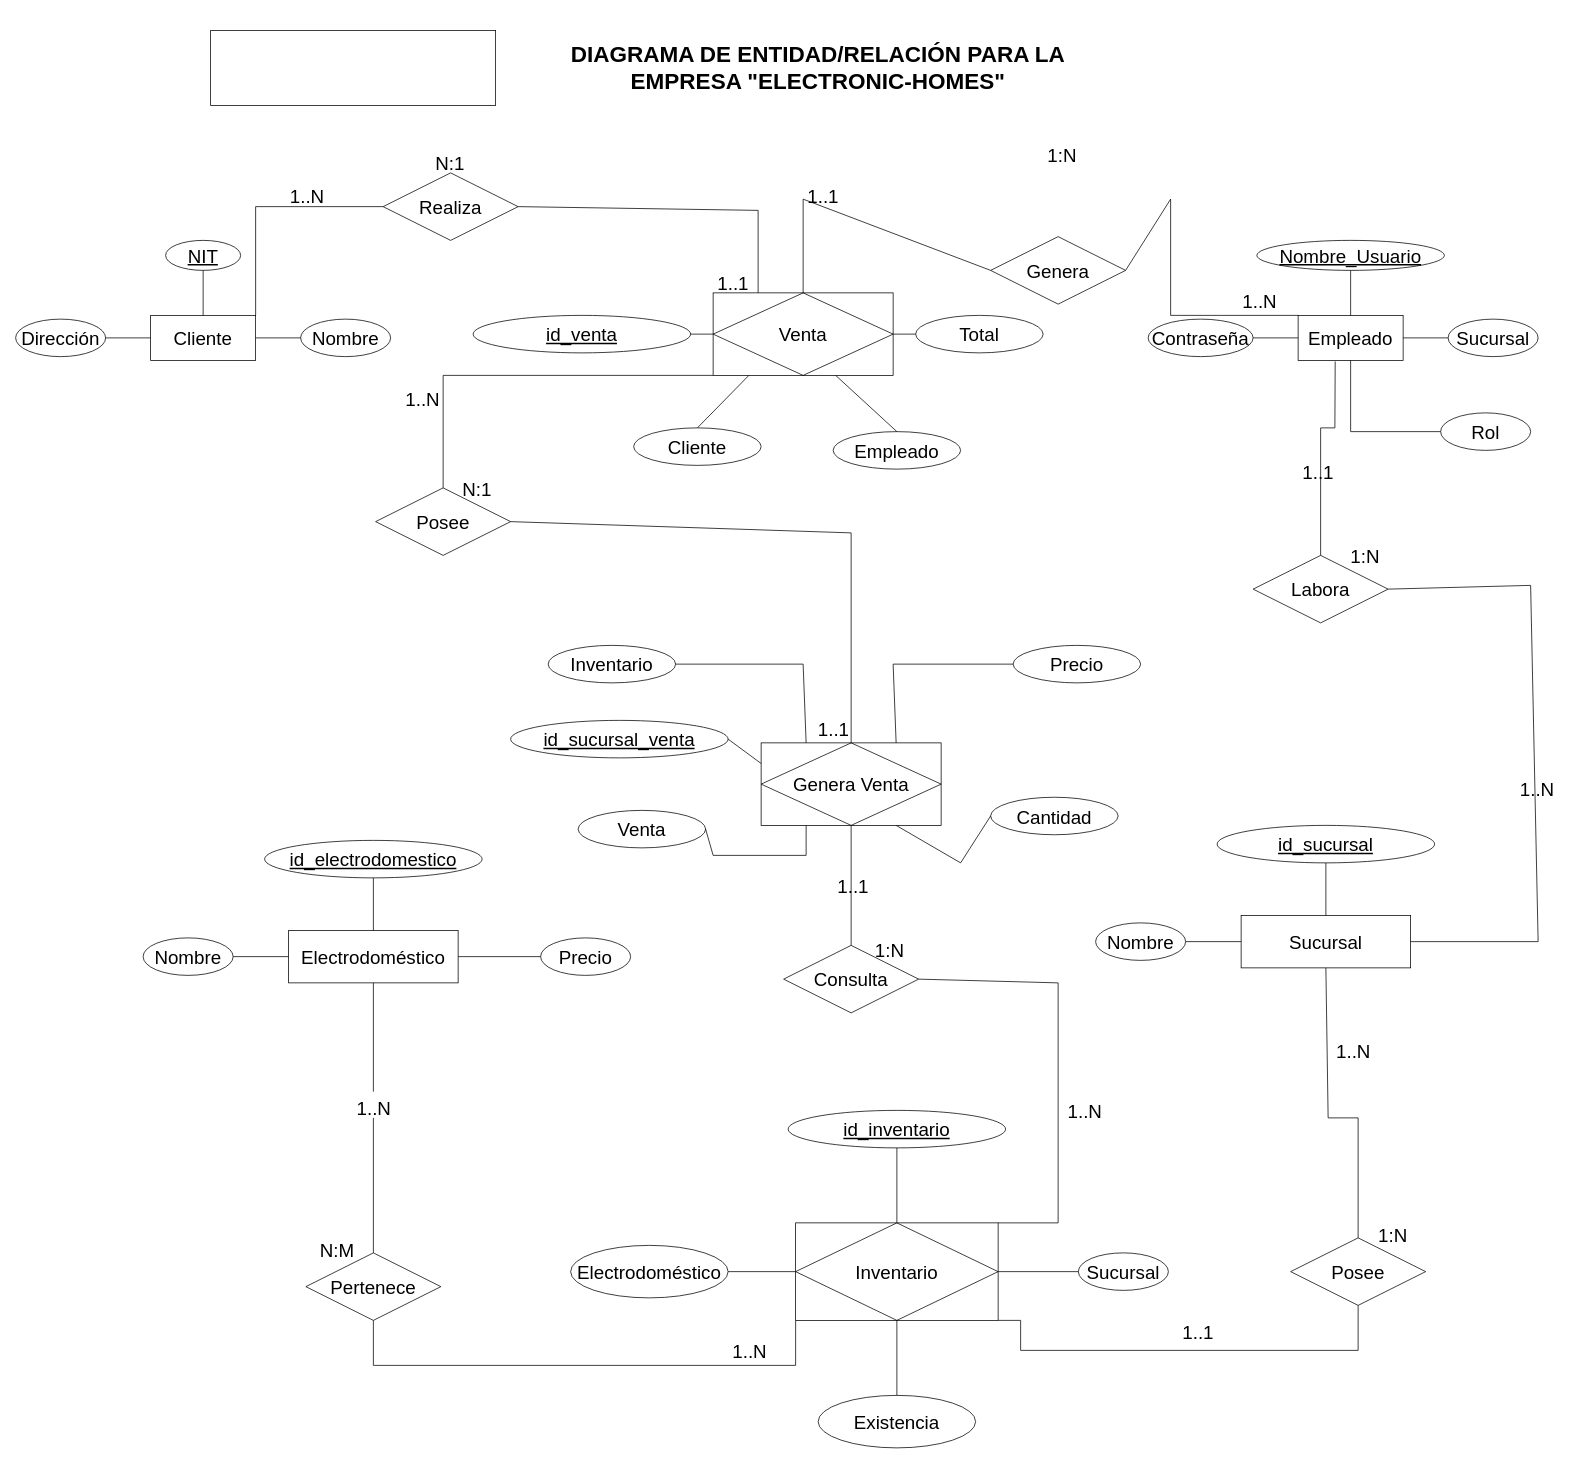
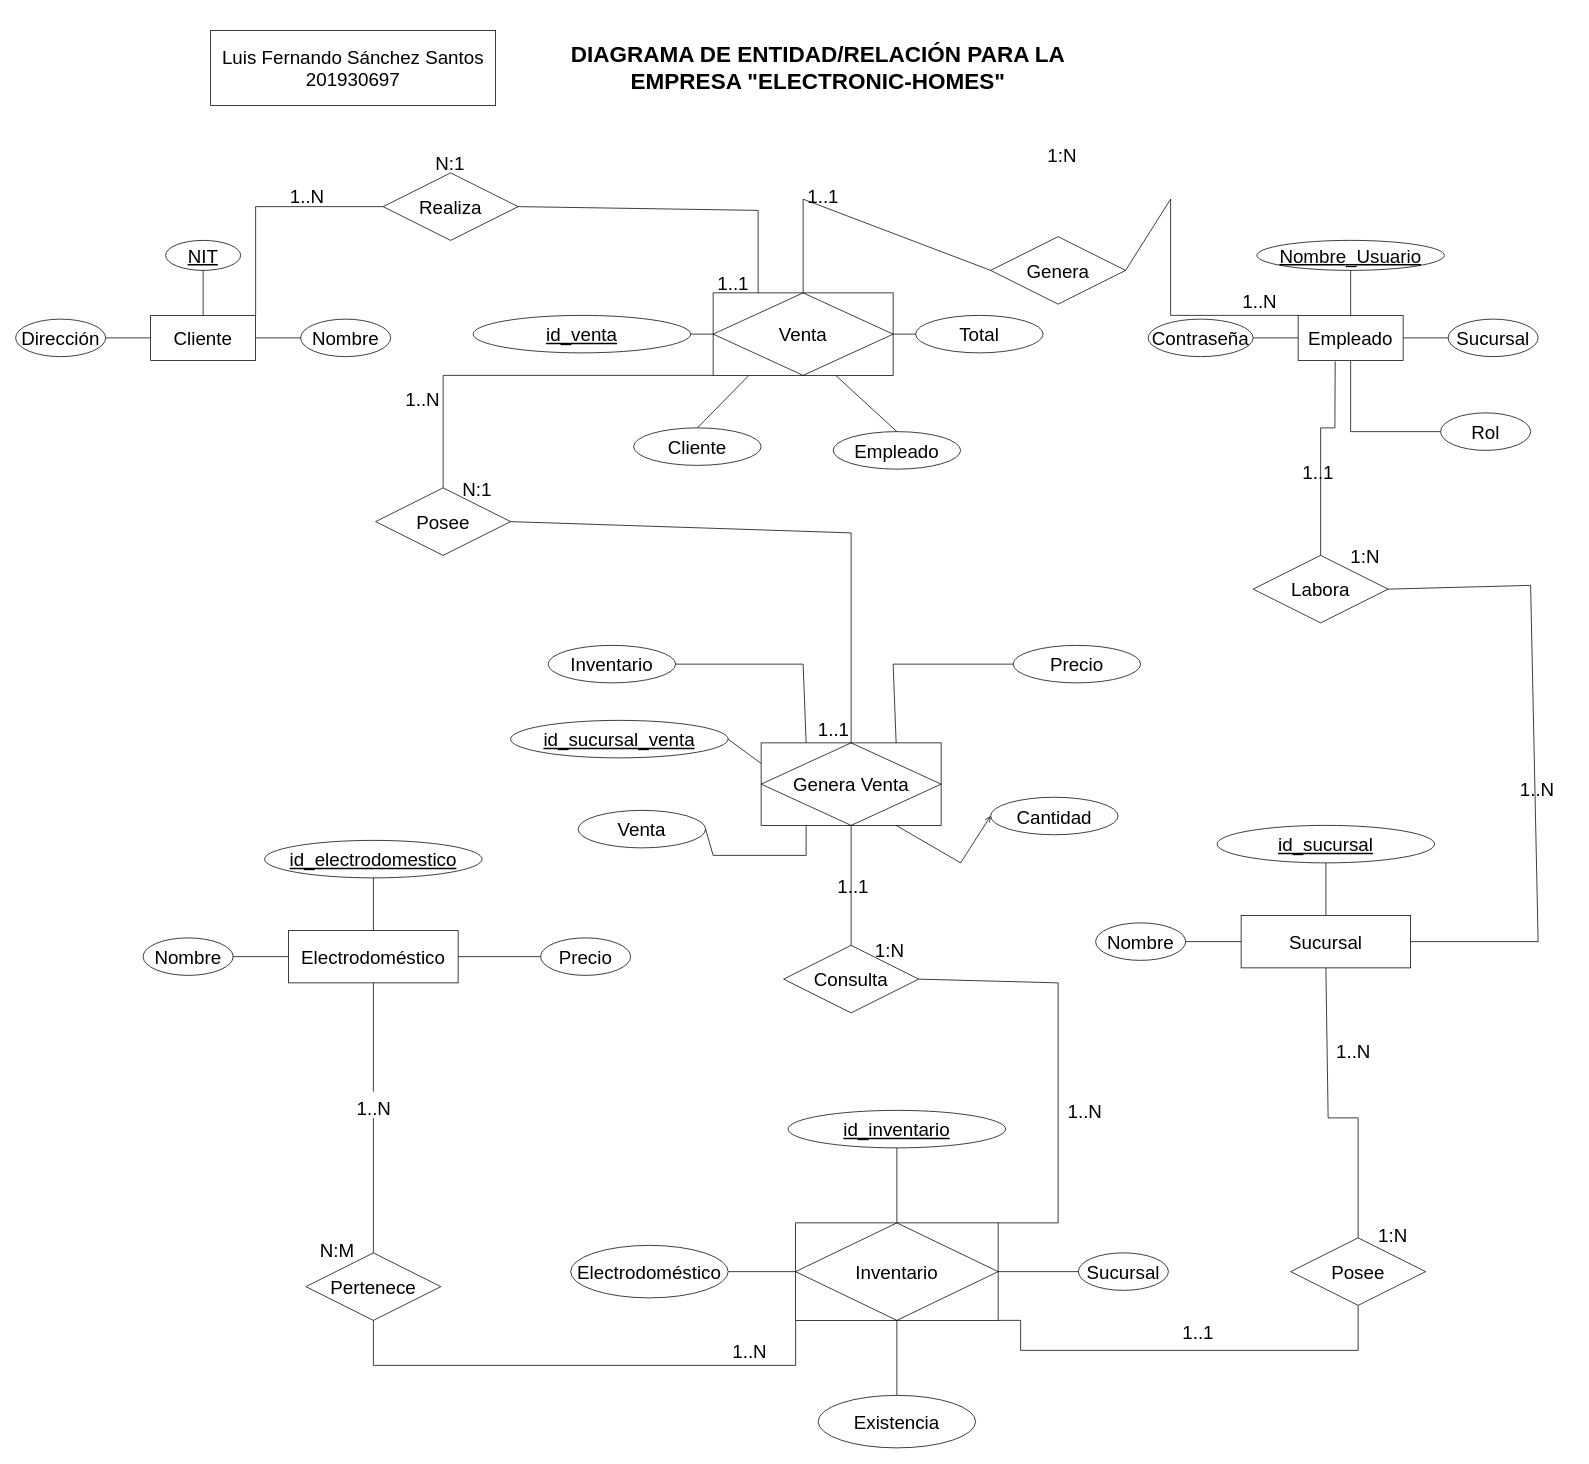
none -> (353, 68)
(988, 819) -> (988, 820)
